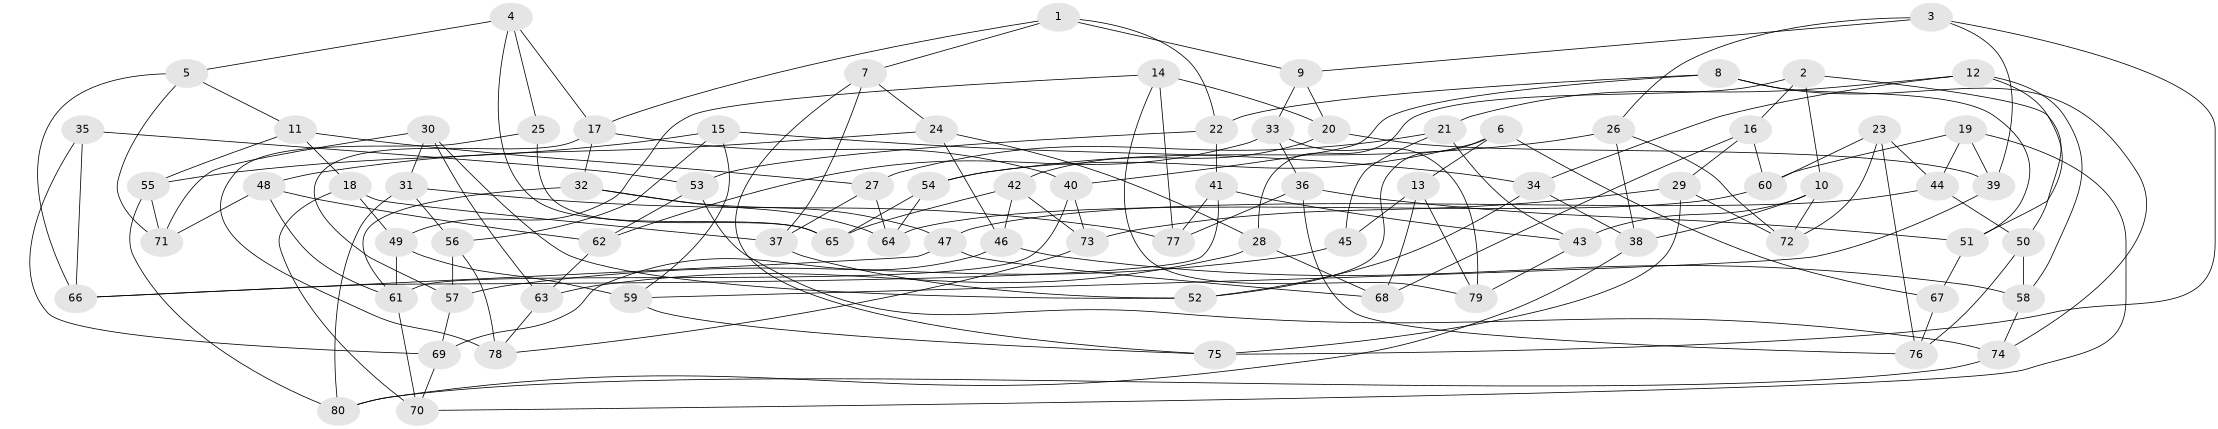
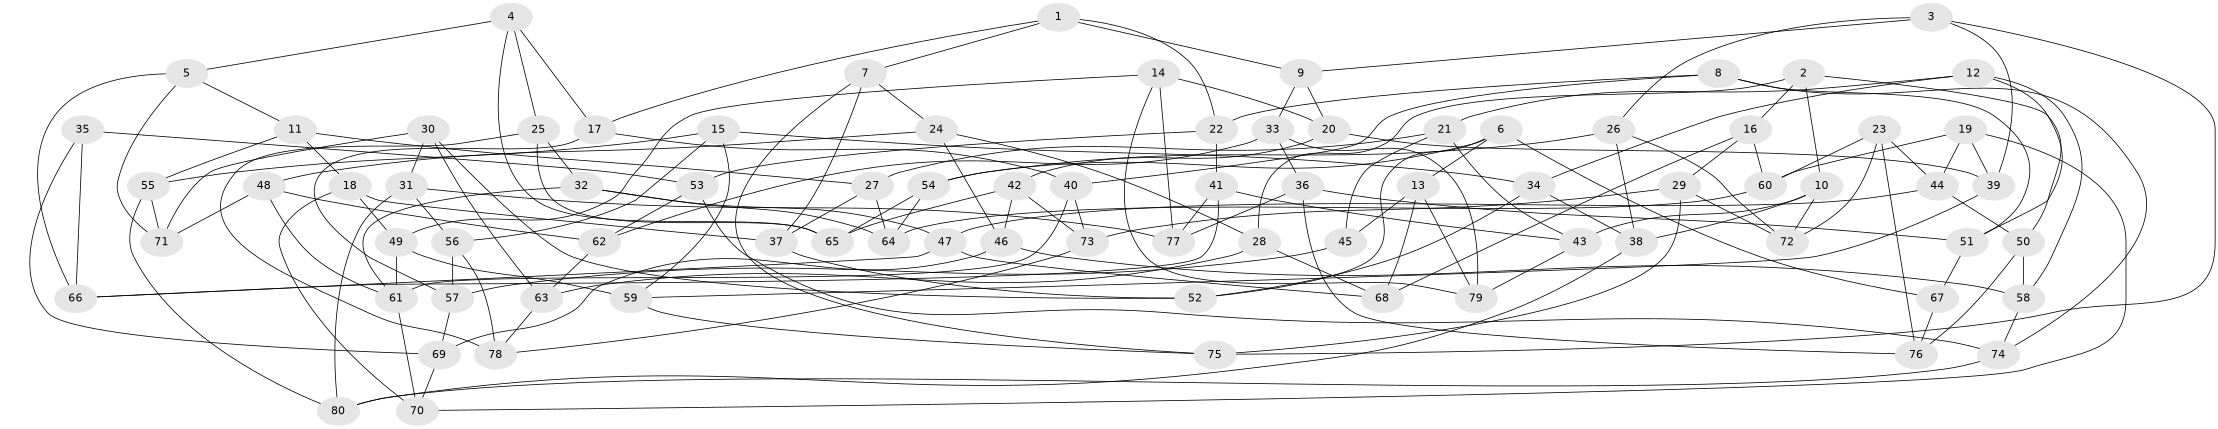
(589, 156) -> (560, 158)
